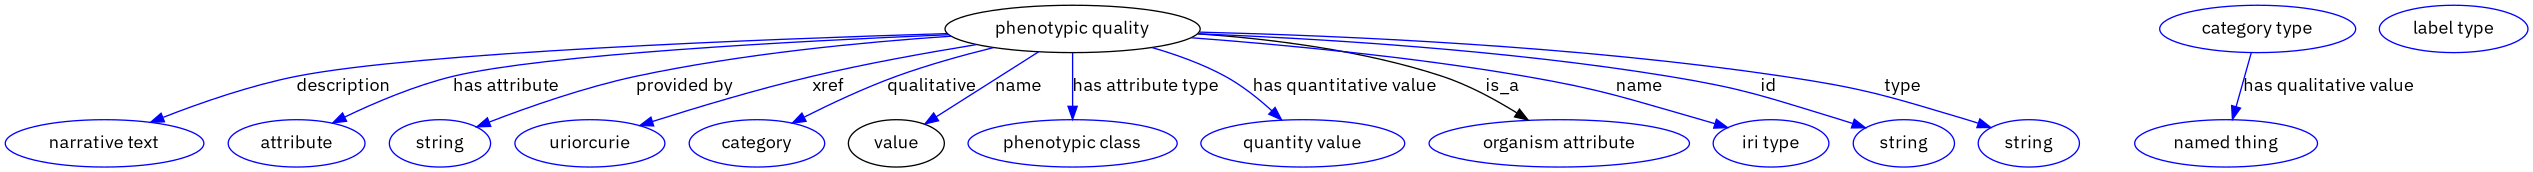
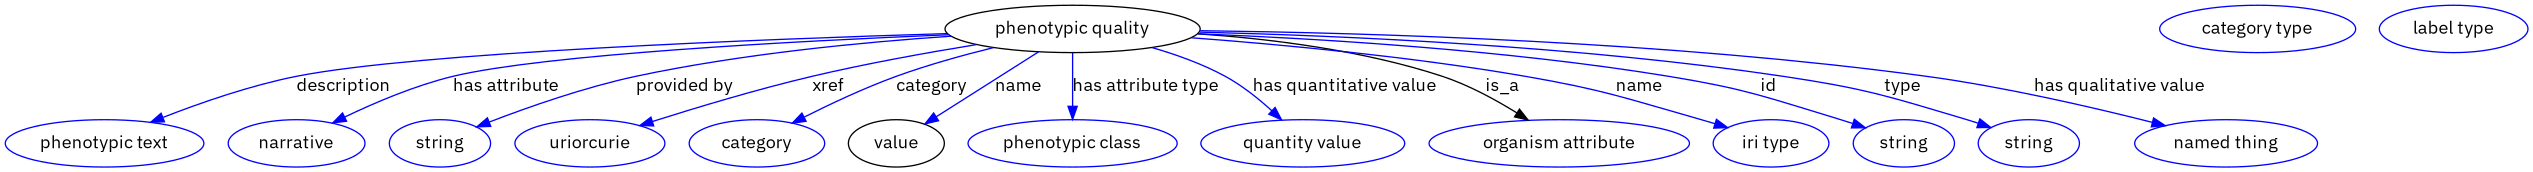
(2244, 80) -> (1679, 51)
(932, 86) -> (932, 86)
(105, 143) -> (105, 143)
(297, 143) -> (297, 143)
